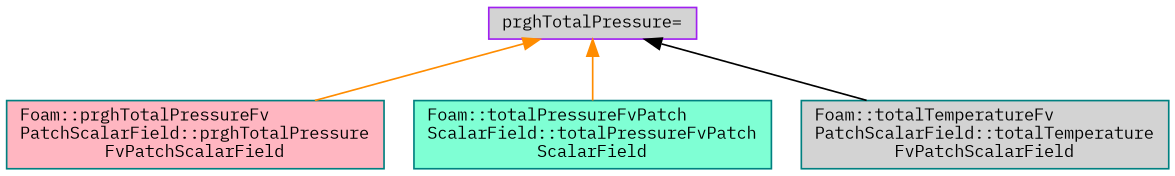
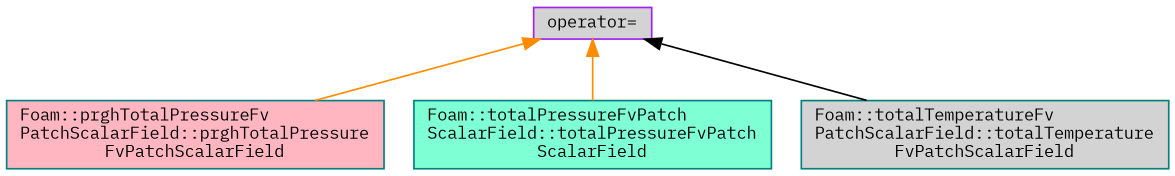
(593, 23) -> (593, 23)
